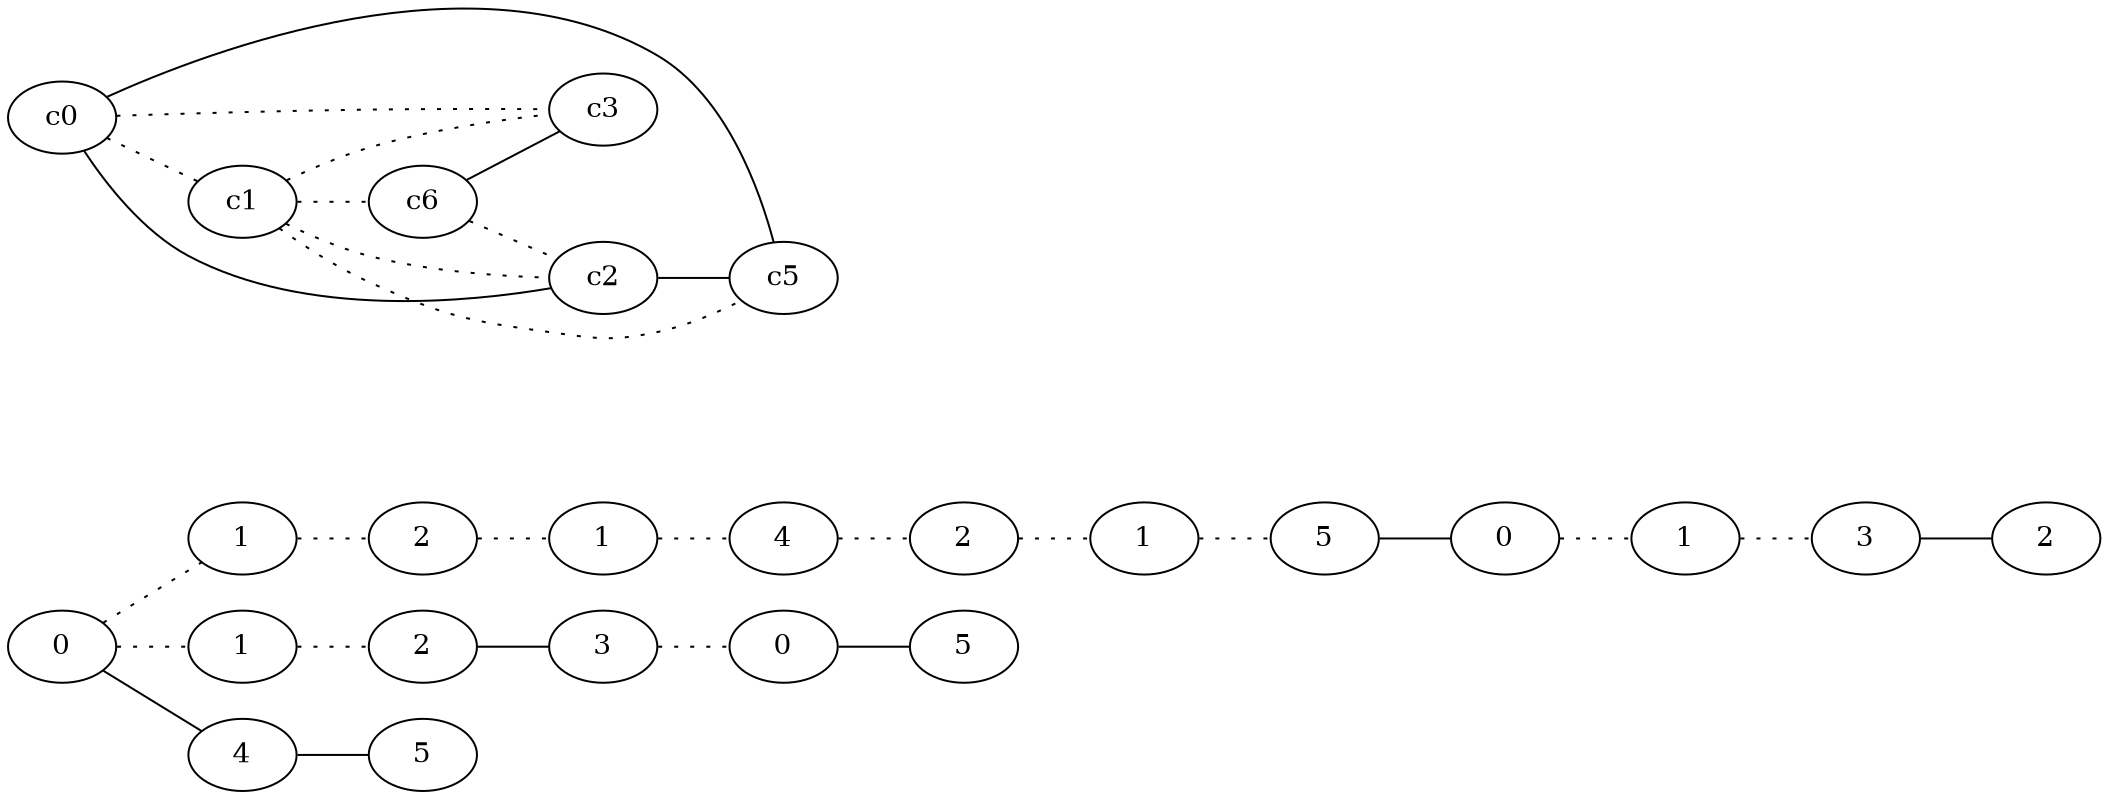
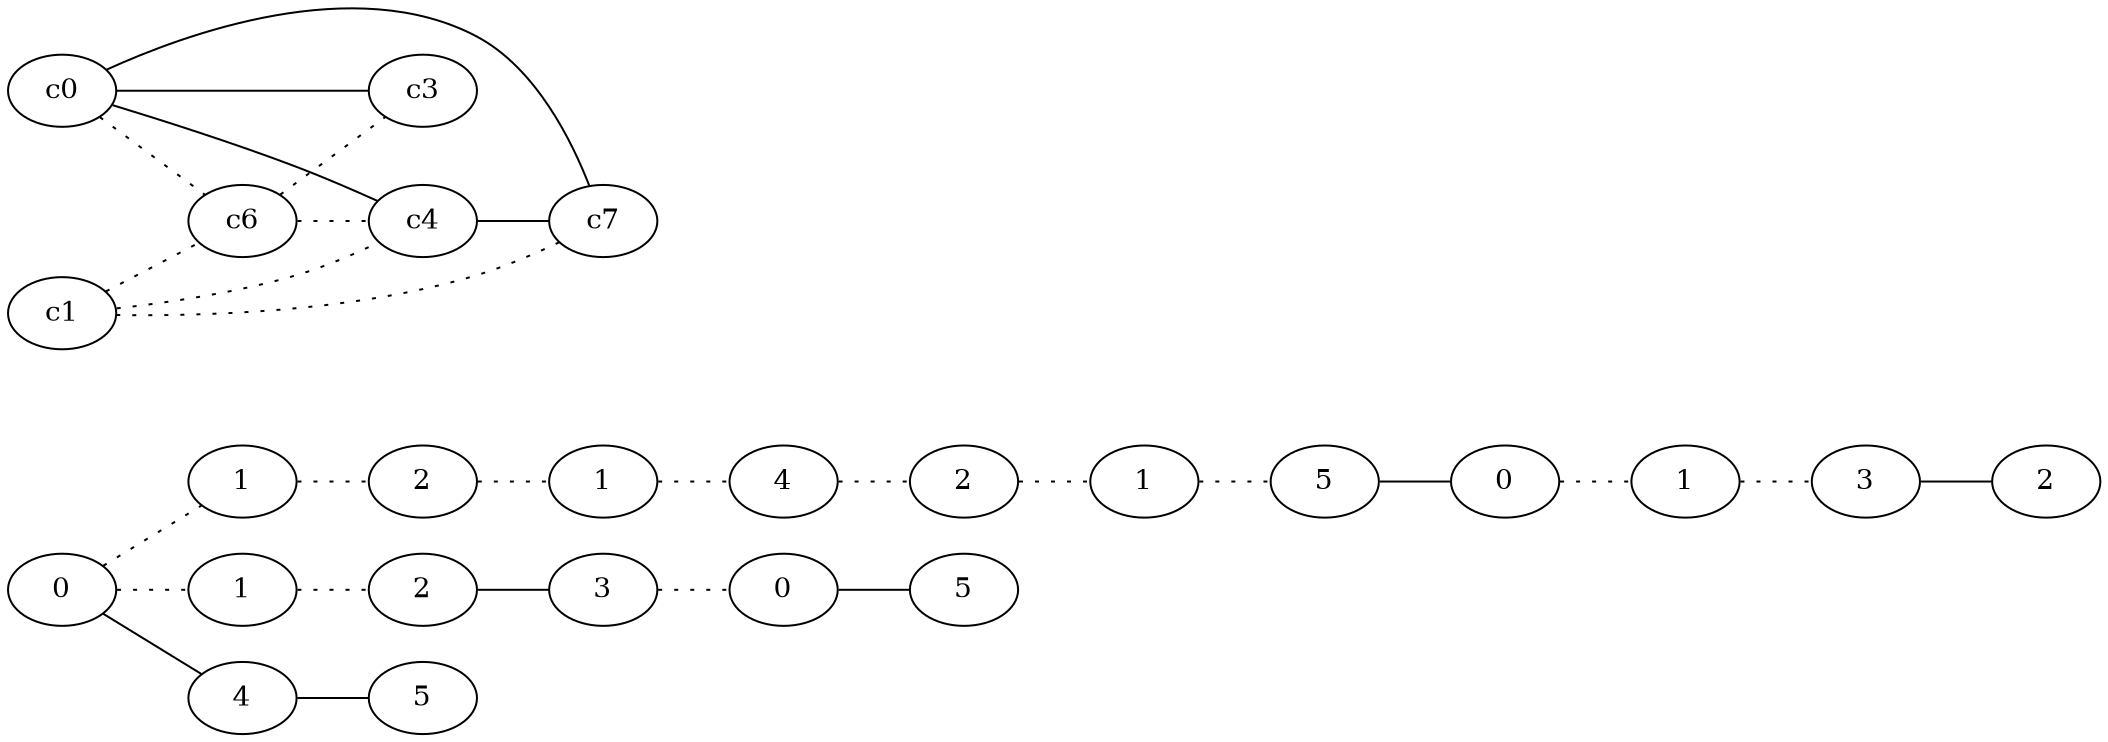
(332, 110) -> (243, 91)
(415, 136) -> none
(513, 156) -> (333, 156)
(152, 160) -> (152, 156)
(603, 278) -> (423, 221)
(784, 278) -> (603, 221)
